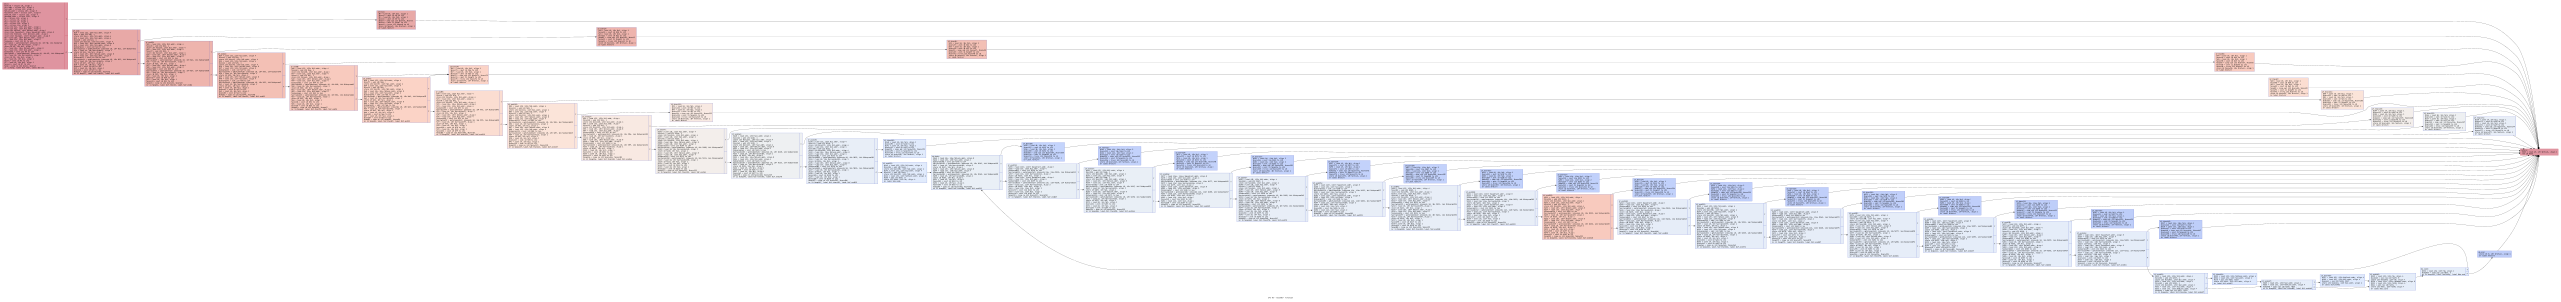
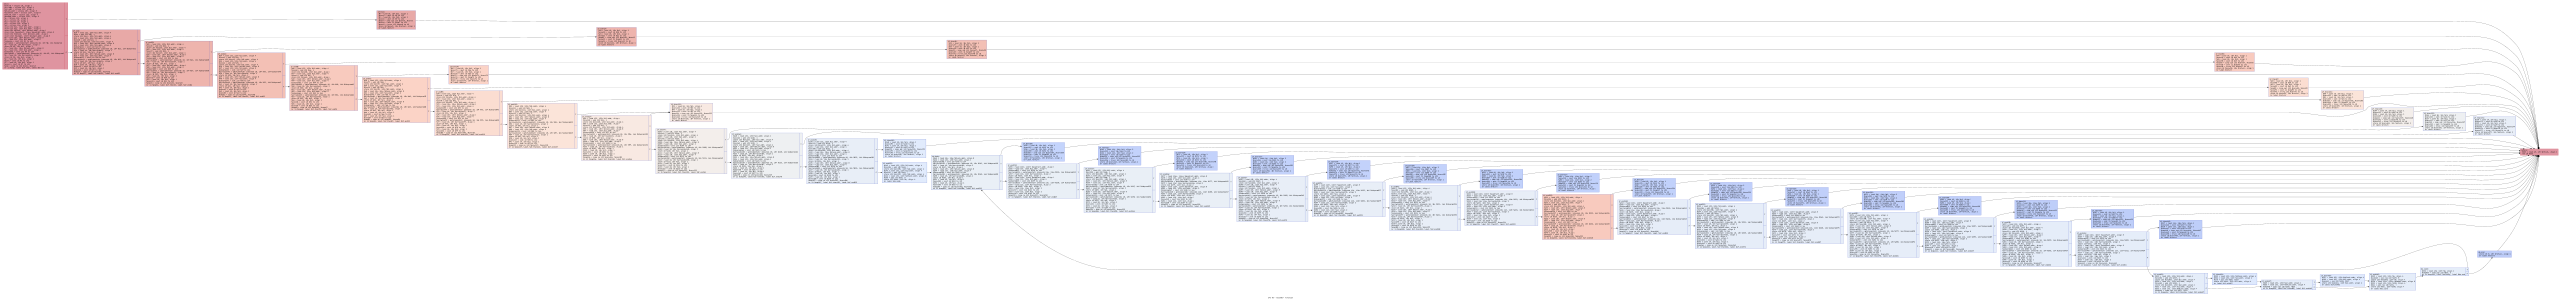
(438, 75) -> (1349, 87)
(1511, 125) -> (659, 113)
